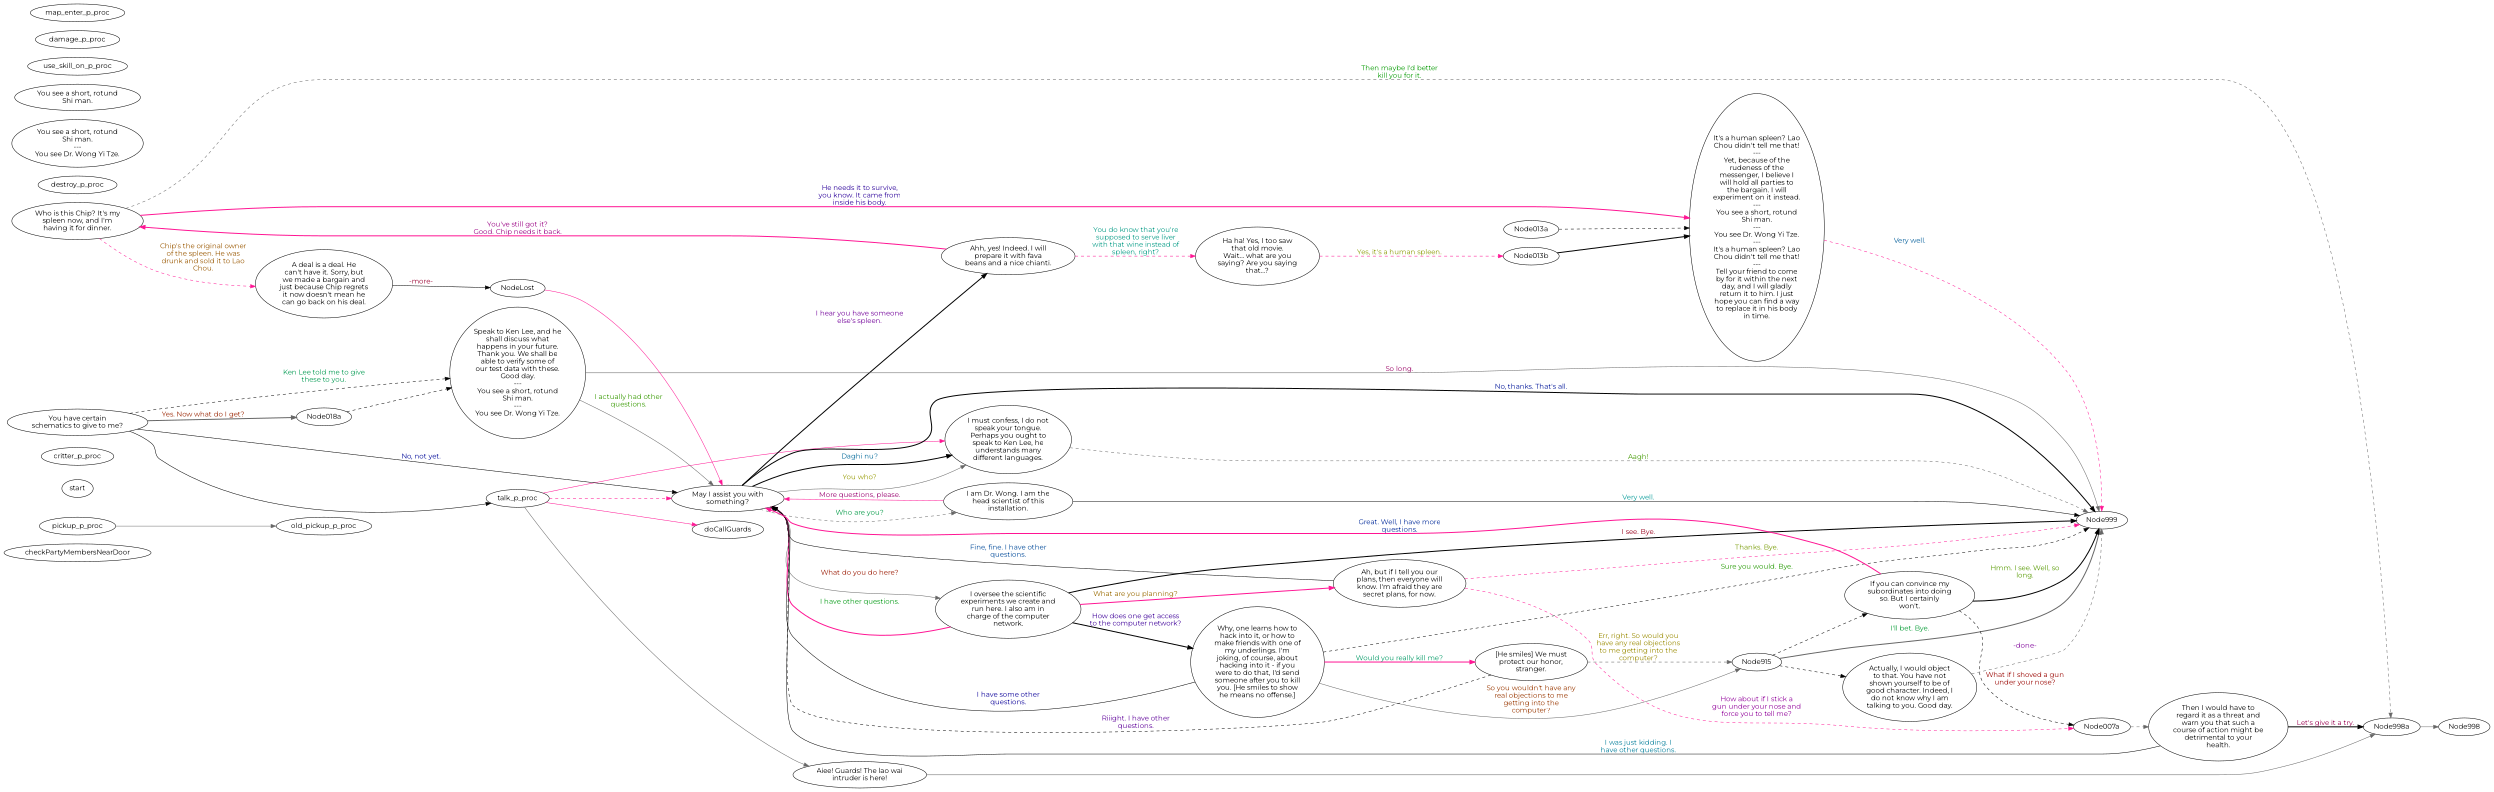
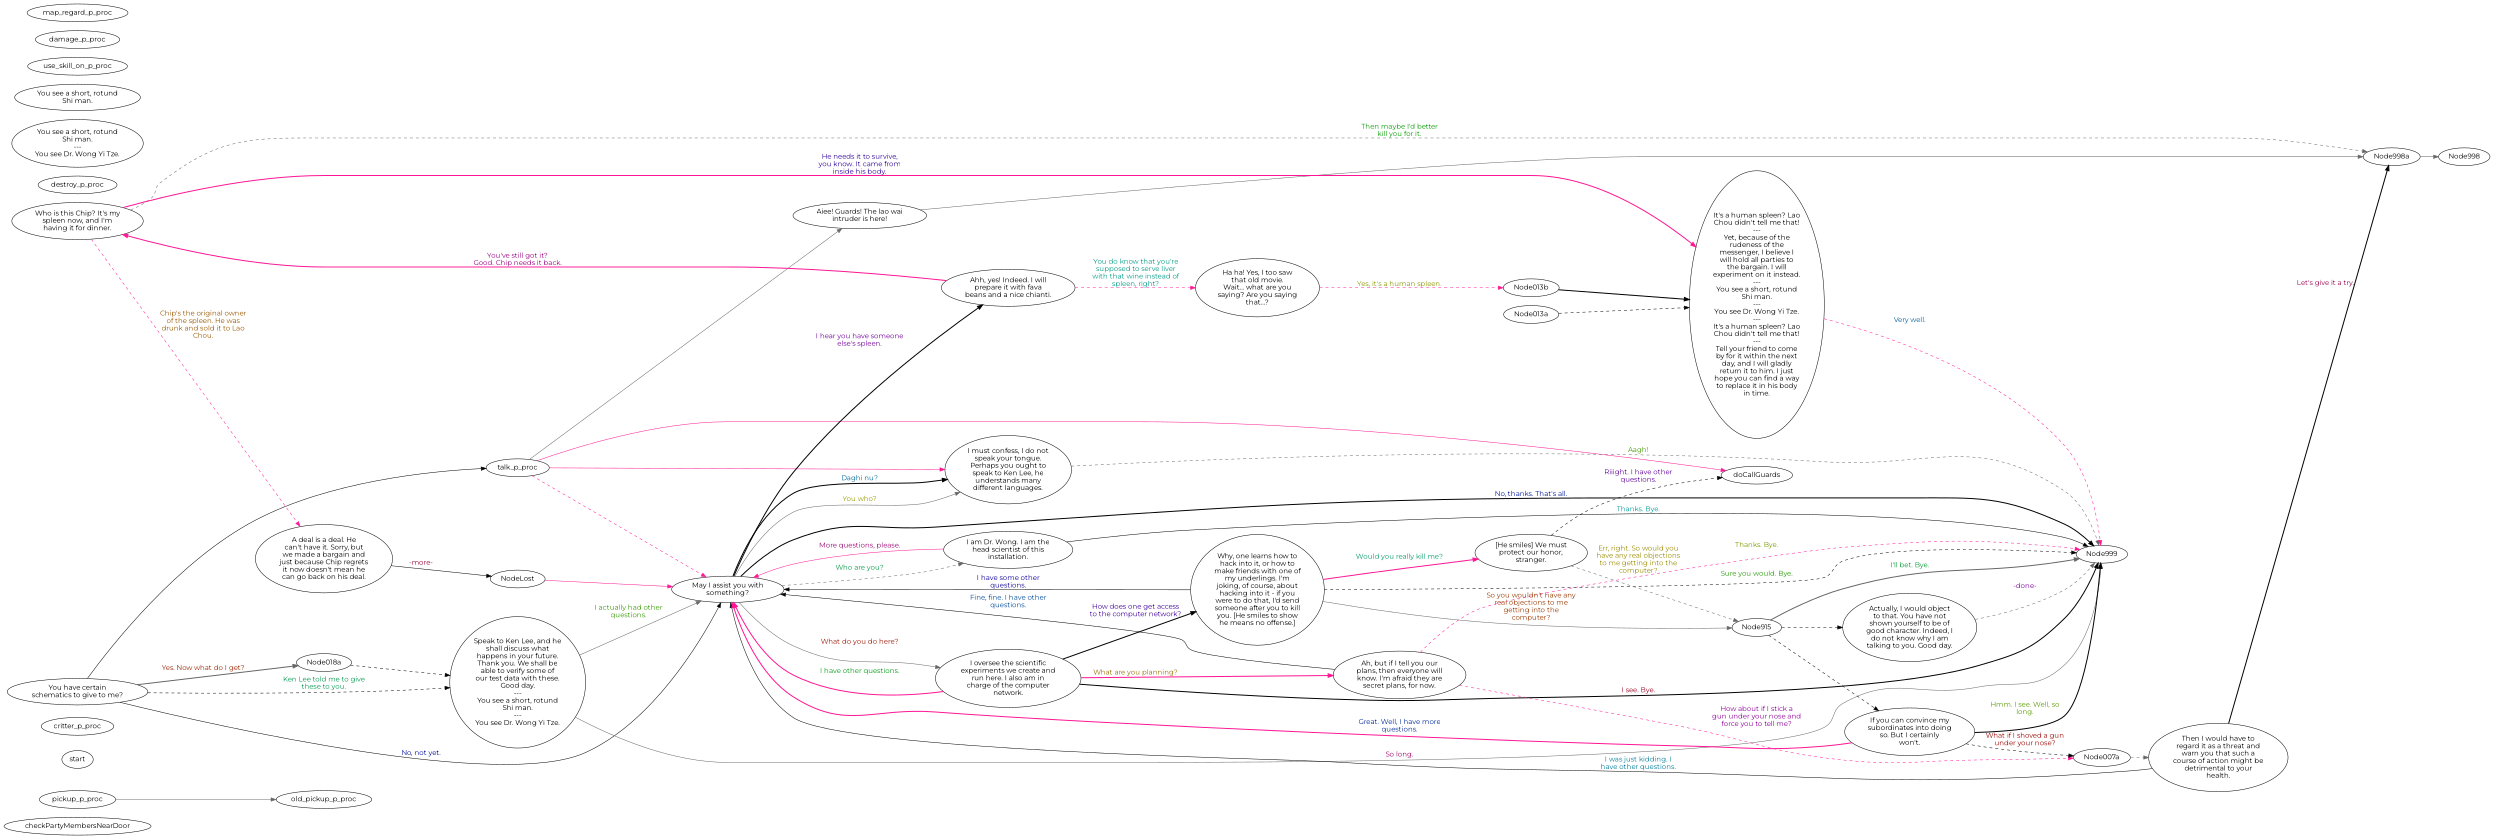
(78, 13) -> (78, 13)
(1638, 498) -> (1638, 510)
(1043, 732) -> (1630, 495)
